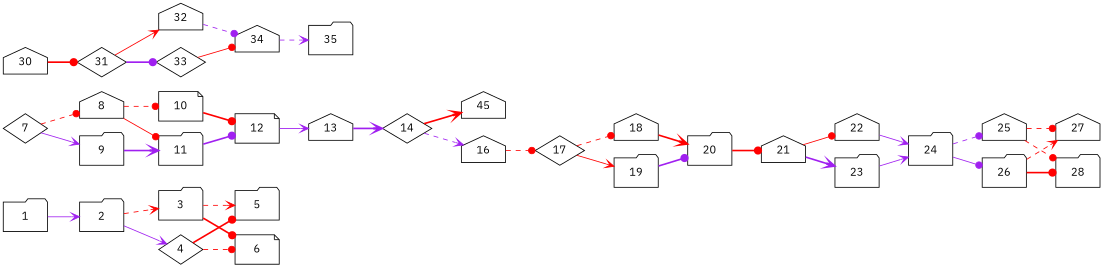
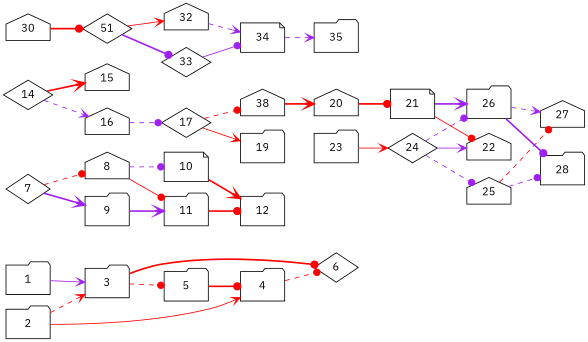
(217, 28) -> (221, 27)
(257, 40) -> (263, 38)
(213, 53) -> (218, 52)
(102, 62) -> (107, 29)
(138, 106) -> (143, 167)
(483, 106) -> (107, 79)
(216, 116) -> (221, 187)
(257, 128) -> (263, 211)
(331, 128) -> none
(636, 128) -> (263, 104)
(56, 137) -> (60, 198)
(890, 138) -> (448, 148)
(216, 140) -> (221, 211)
(1036, 147) -> (521, 183)
(517, 151) -> (142, 123)
(710, 151) -> (336, 104)
(783, 151) -> (413, 104)
(931, 151) -> (413, 148)
(1036, 154) -> (522, 109)
(816, 160) -> (447, 104)
(964, 161) -> (443, 130)
(670, 163) -> none
(890, 163) -> (369, 148)
(1038, 173) -> (523, 135)
(215, 205) -> (143, 285)
(60, 217) -> (64, 281)
(211, 232) -> (221, 286)
(142, 233) -> (143, 320)
(181, 250) -> (263, 286)
(257, 250) -> (336, 268)
